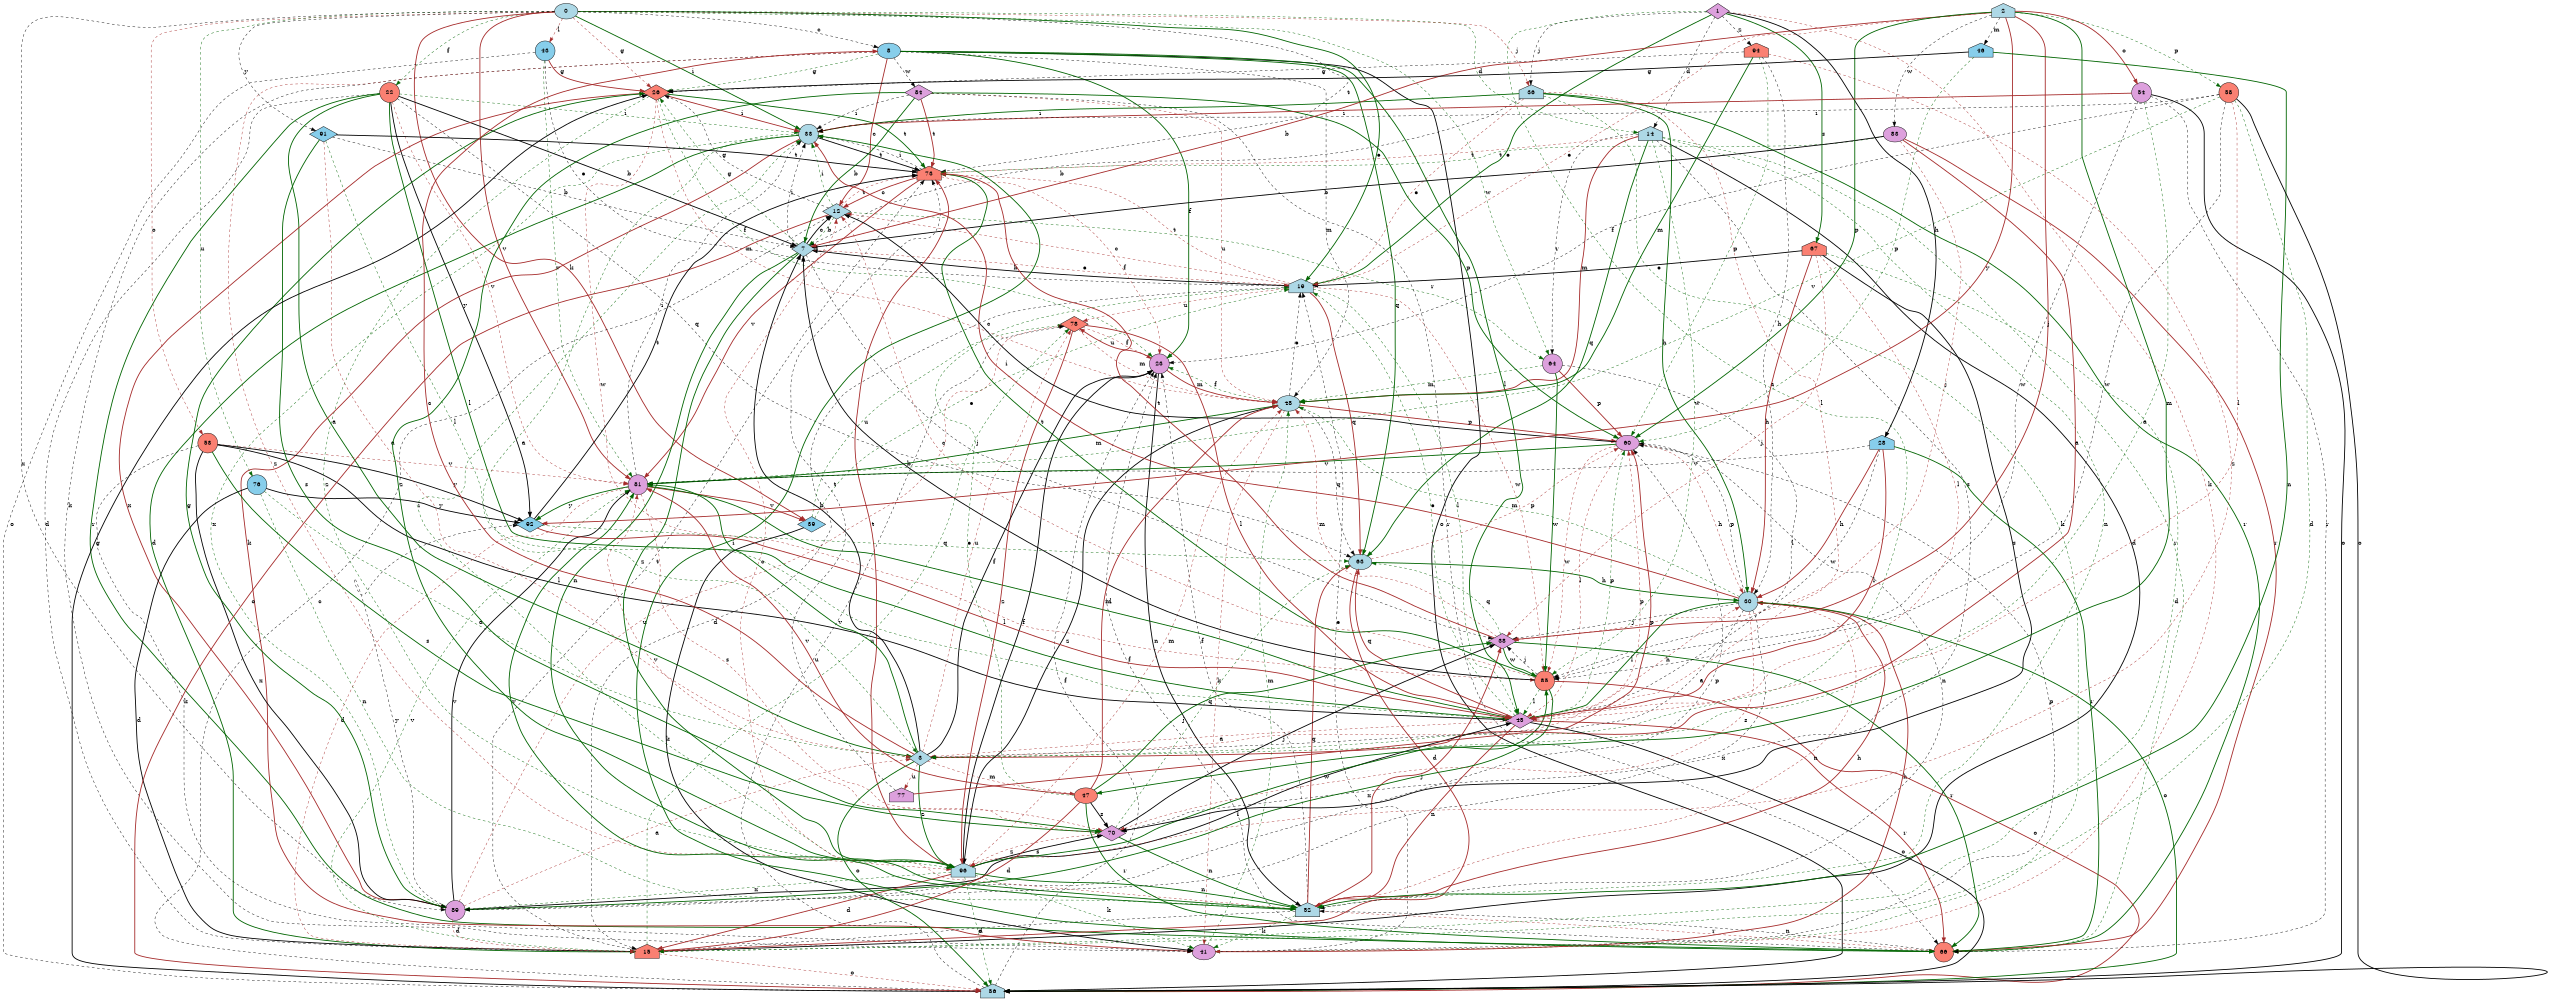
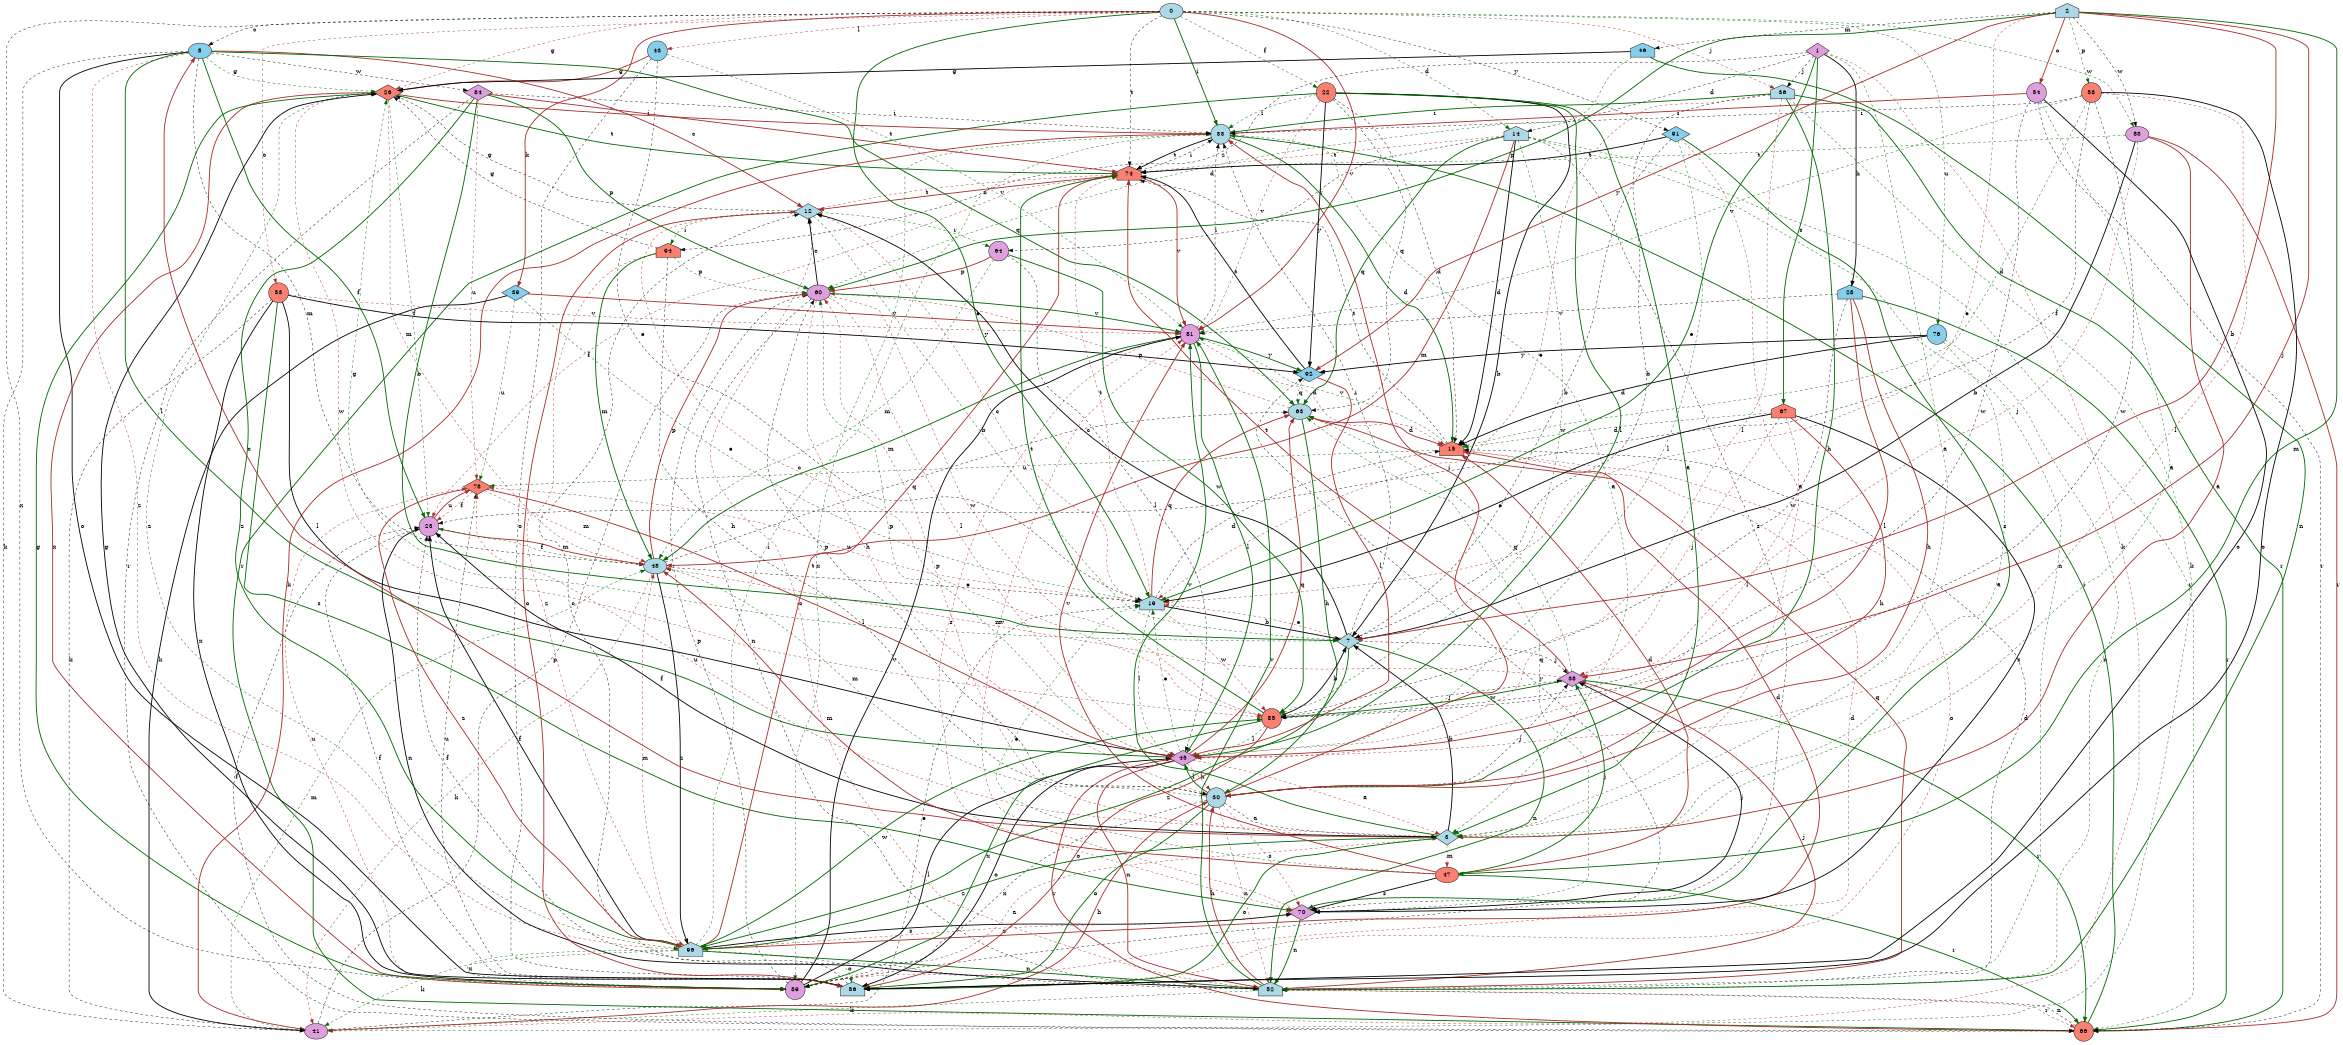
(1154, 23) -> (1843, 23)
(1222, 135) -> (472, 288)
(929, 174) -> (1129, 174)
(821, 178) -> (730, 216)
(1897, 249) -> (1212, 174)
(725, 498) -> (868, 315)
(901, 796) -> none
